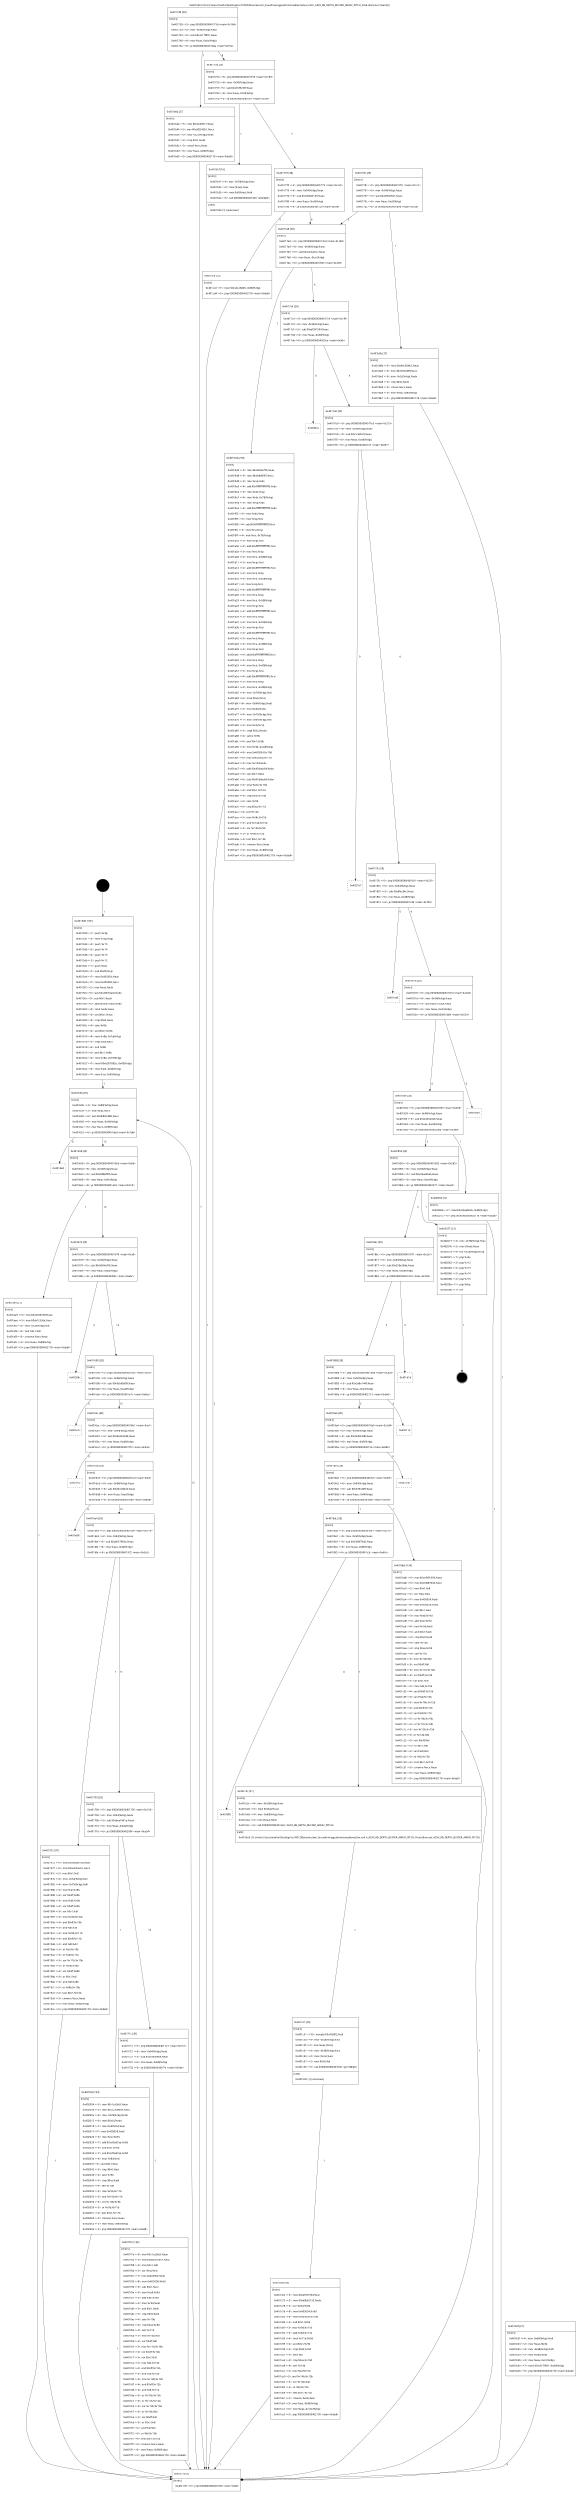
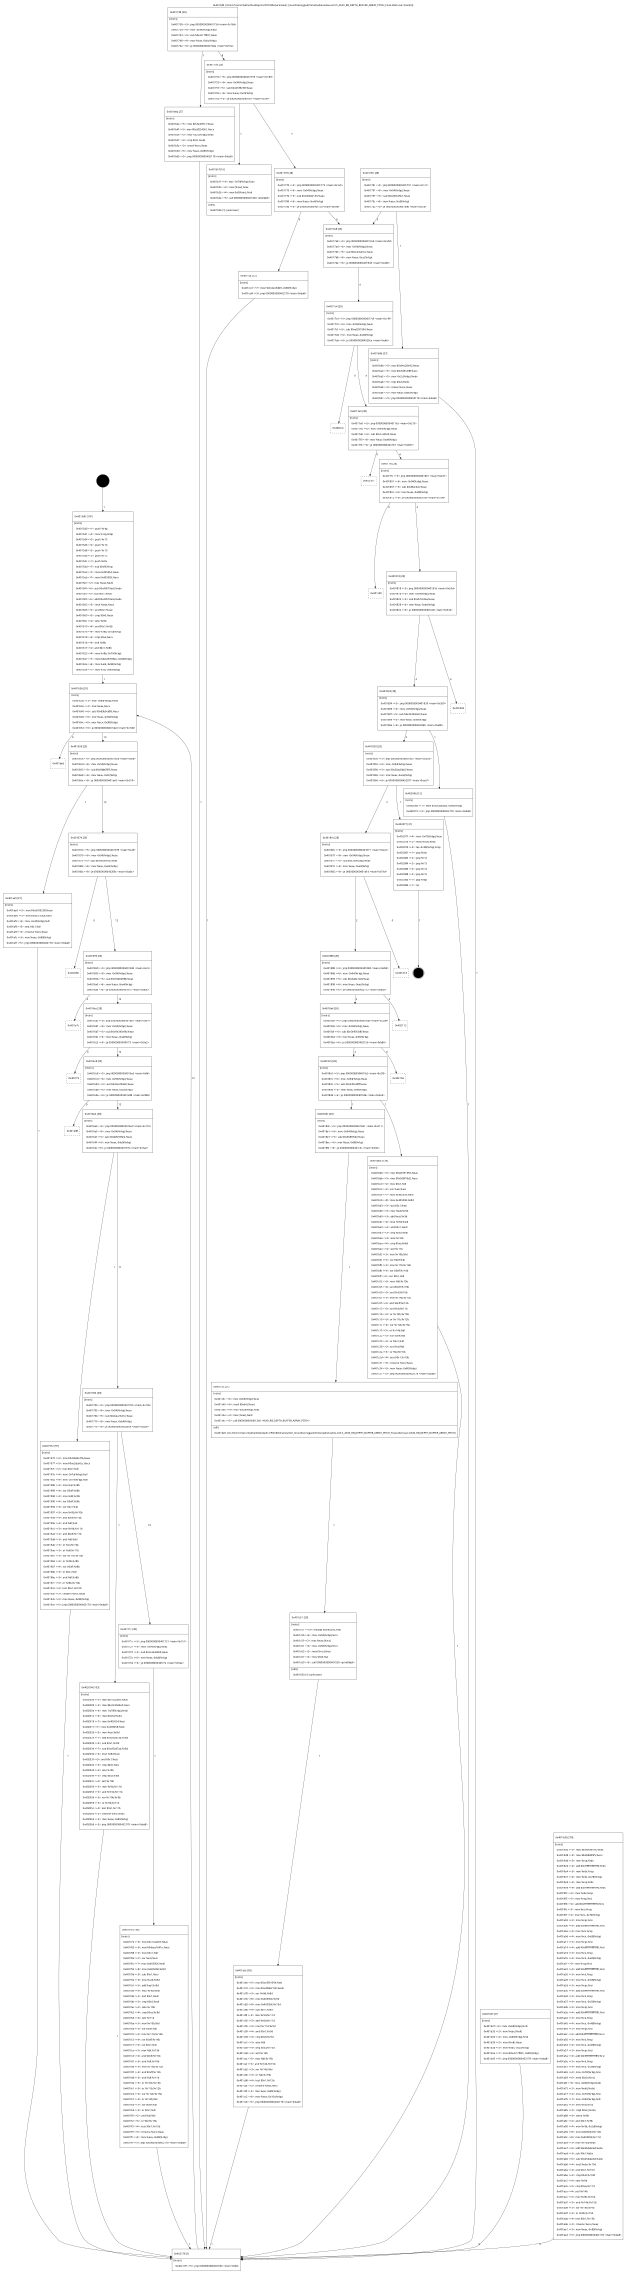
(262, 357) -> none
(225, 1815) -> none
